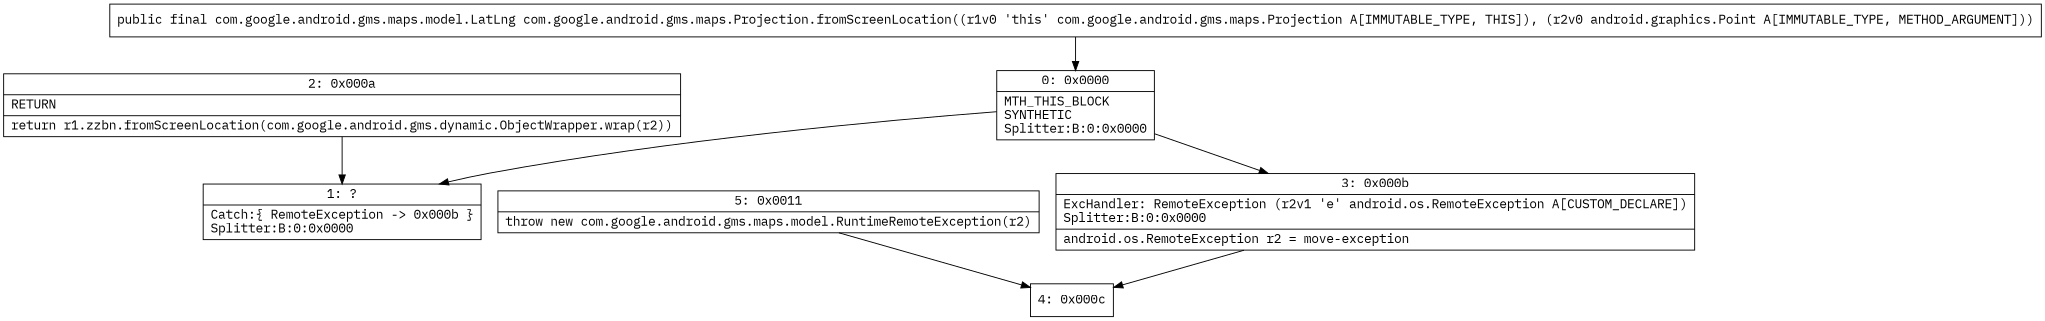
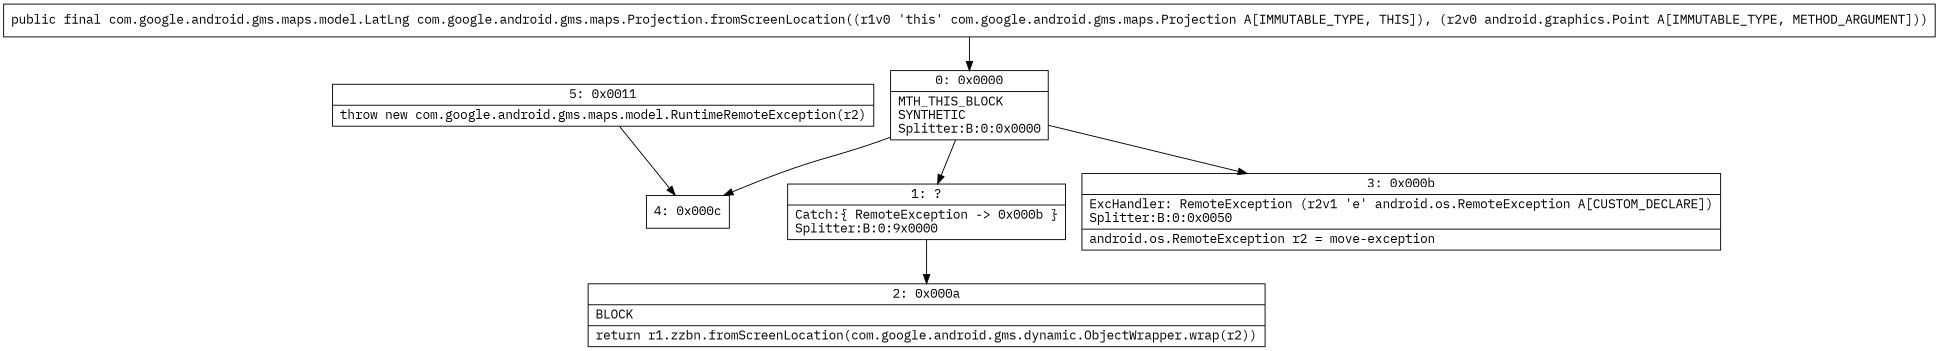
(34, 105) -> (615, 315)
(342, 156) -> (927, 257)
(1135, 218) -> (1161, 218)
(282, 229) -> (866, 229)
(1183, 268) -> (811, 163)
